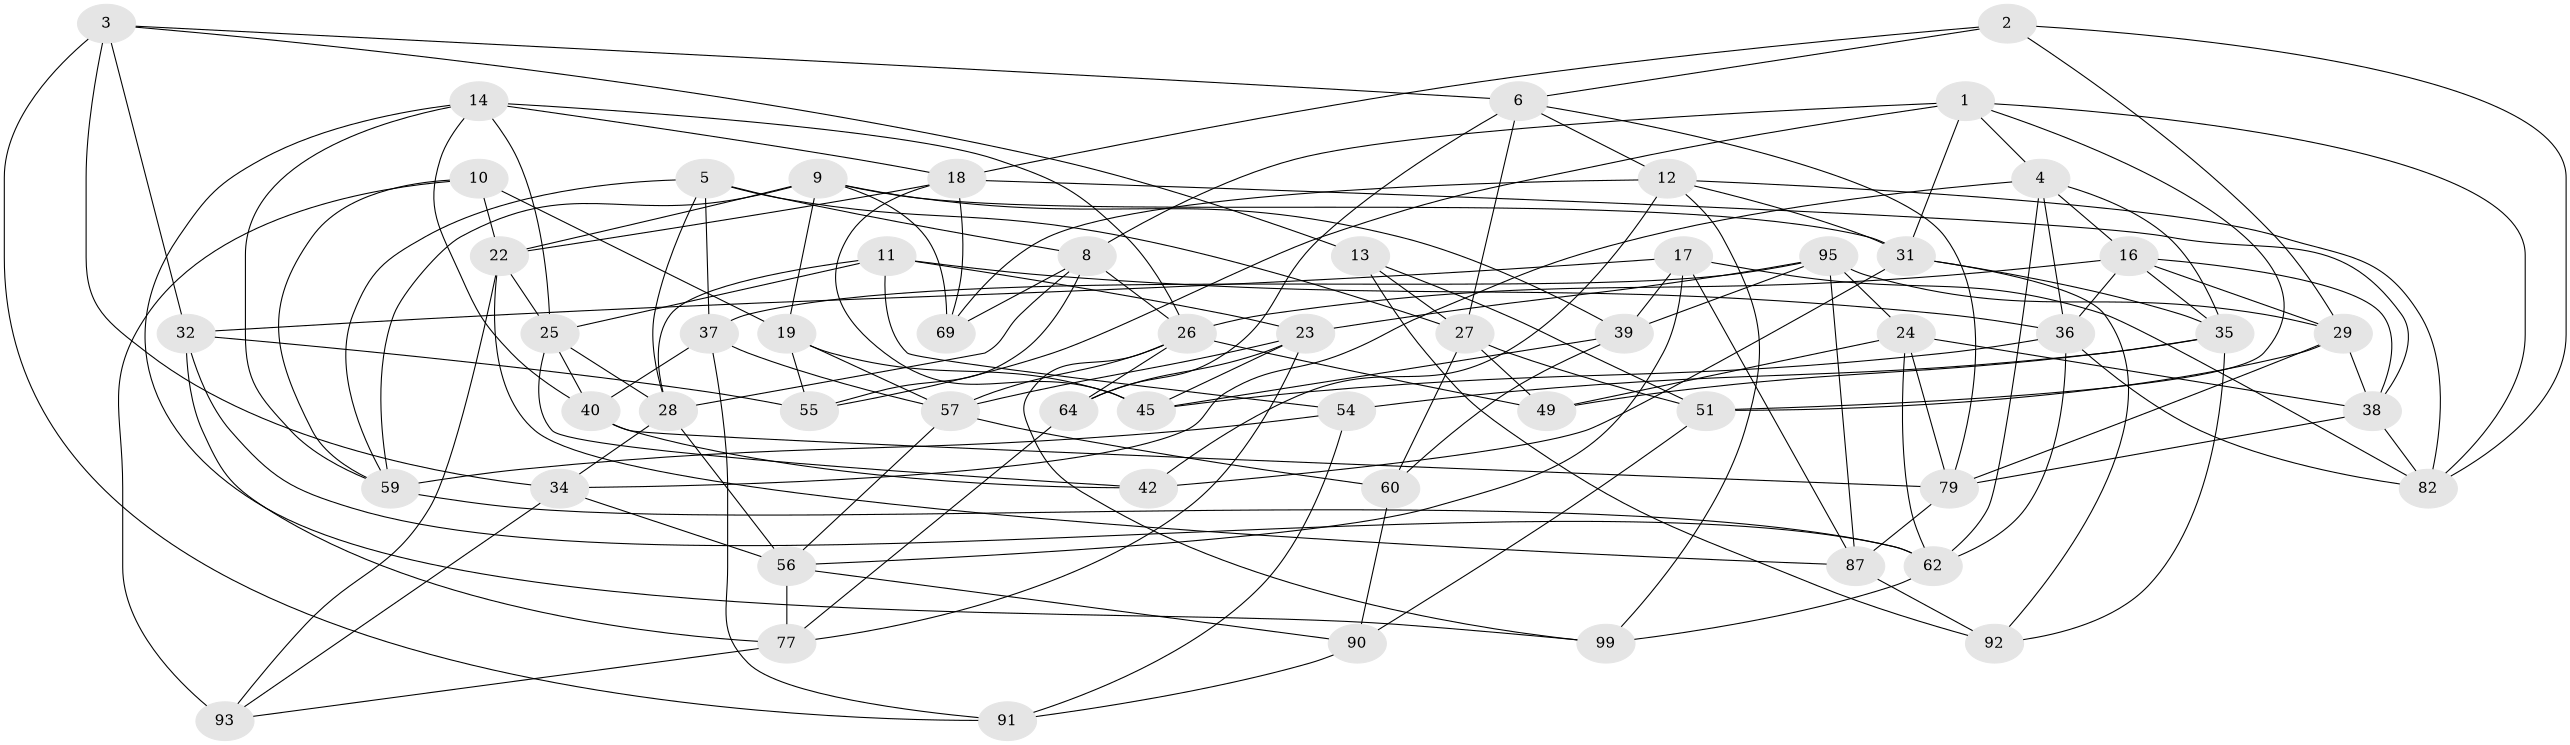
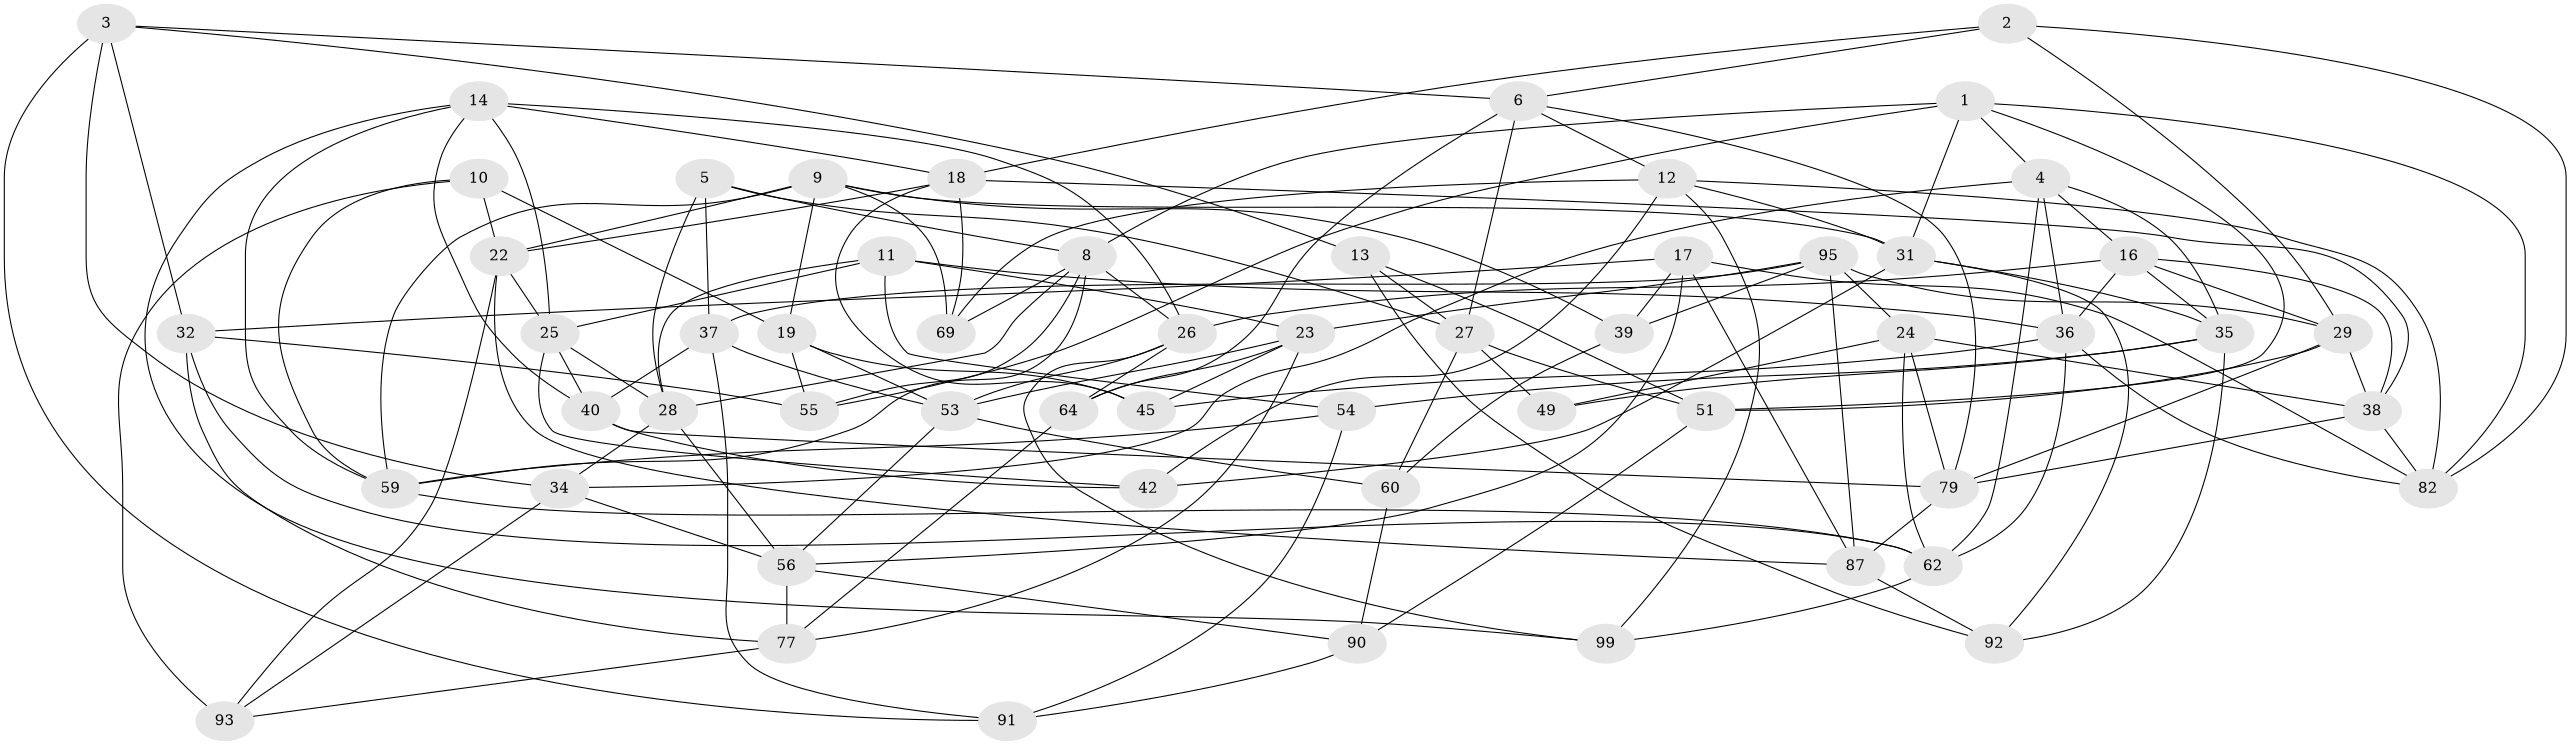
(419, 240) -> (842, 432)
(1406, 369) -> none
(1351, 371) -> none
(950, 411) -> (950, 411)
